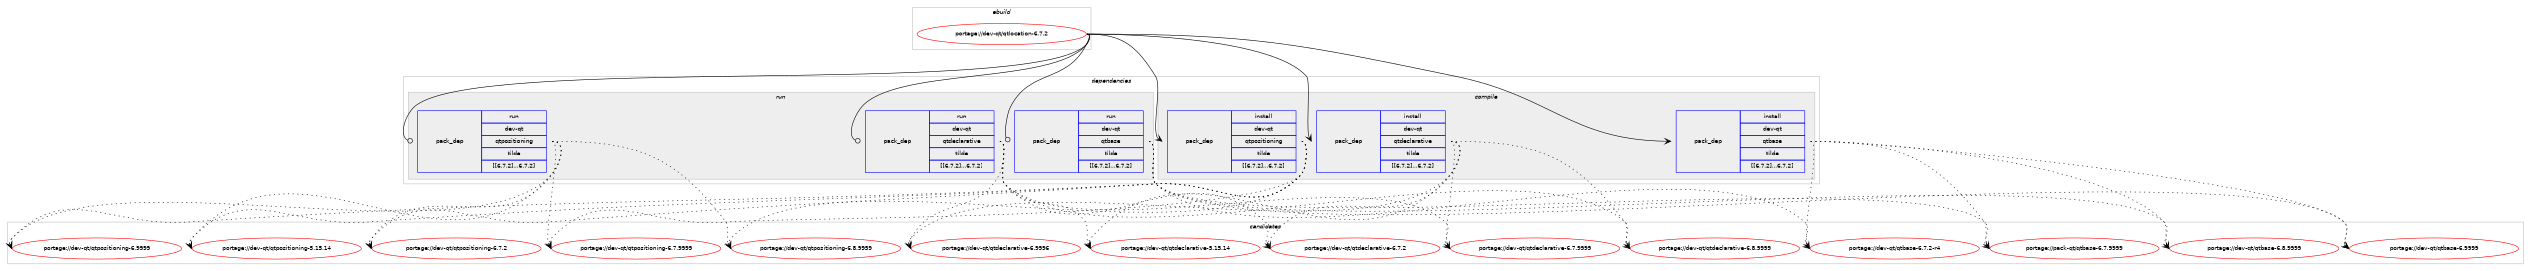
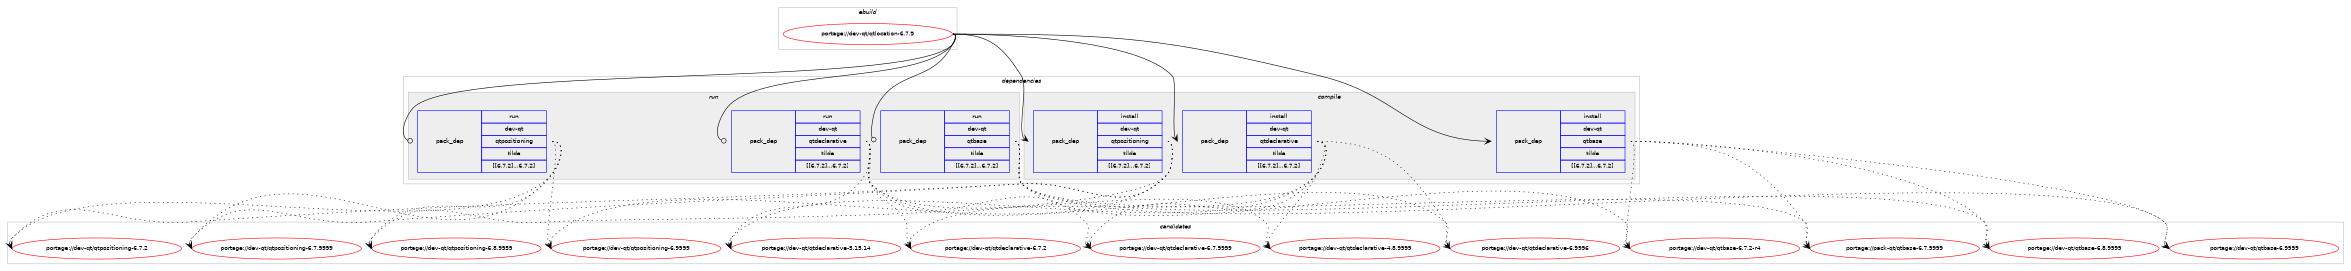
(1002, 34) -> (868, 34)
(277, 249) -> none
(1715, 249) -> (1355, 249)
